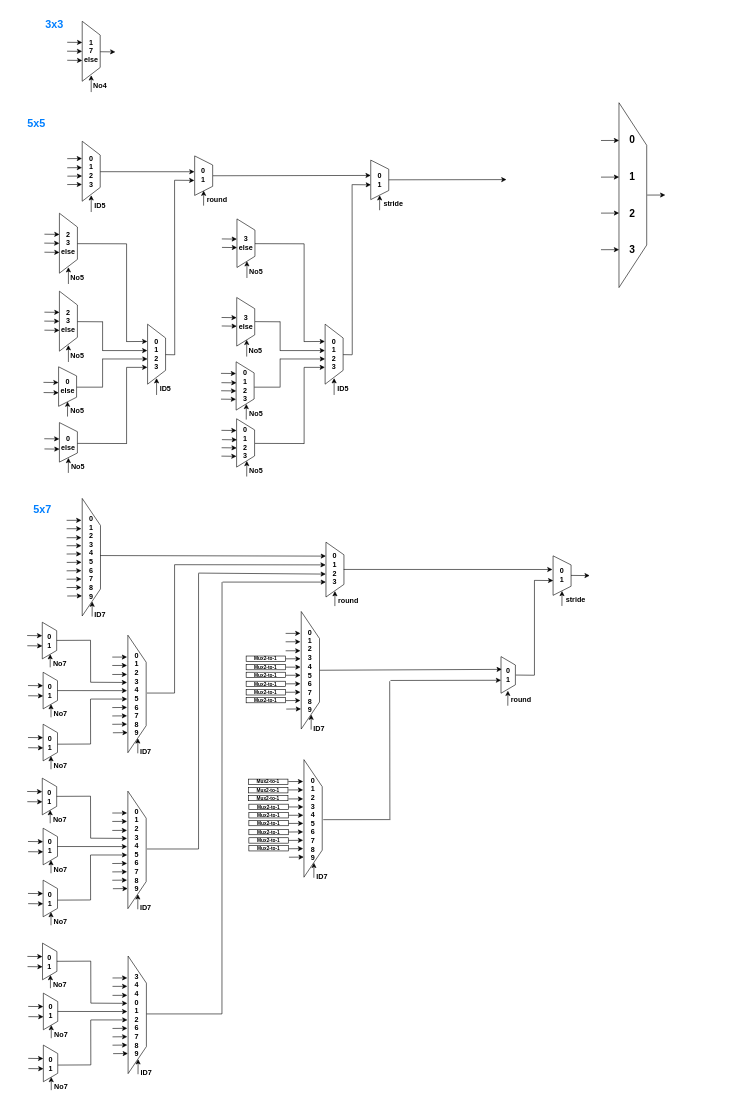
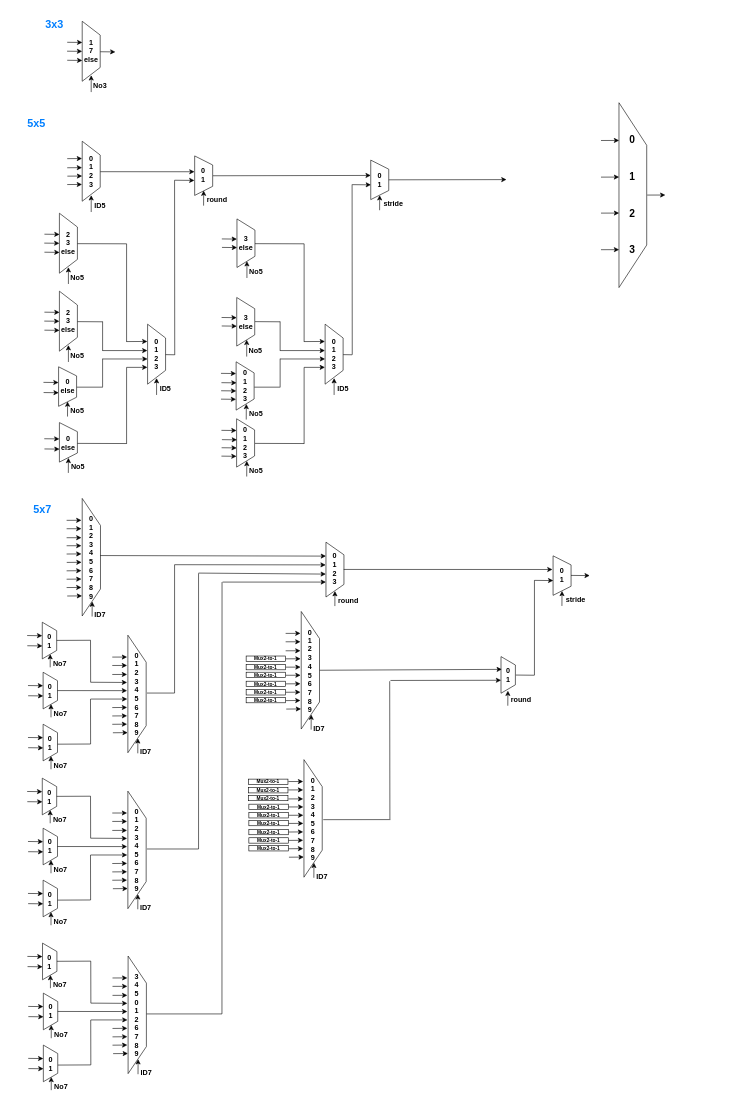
(100, 86) -> (100, 86)
(137, 1016) -> (137, 1016)
